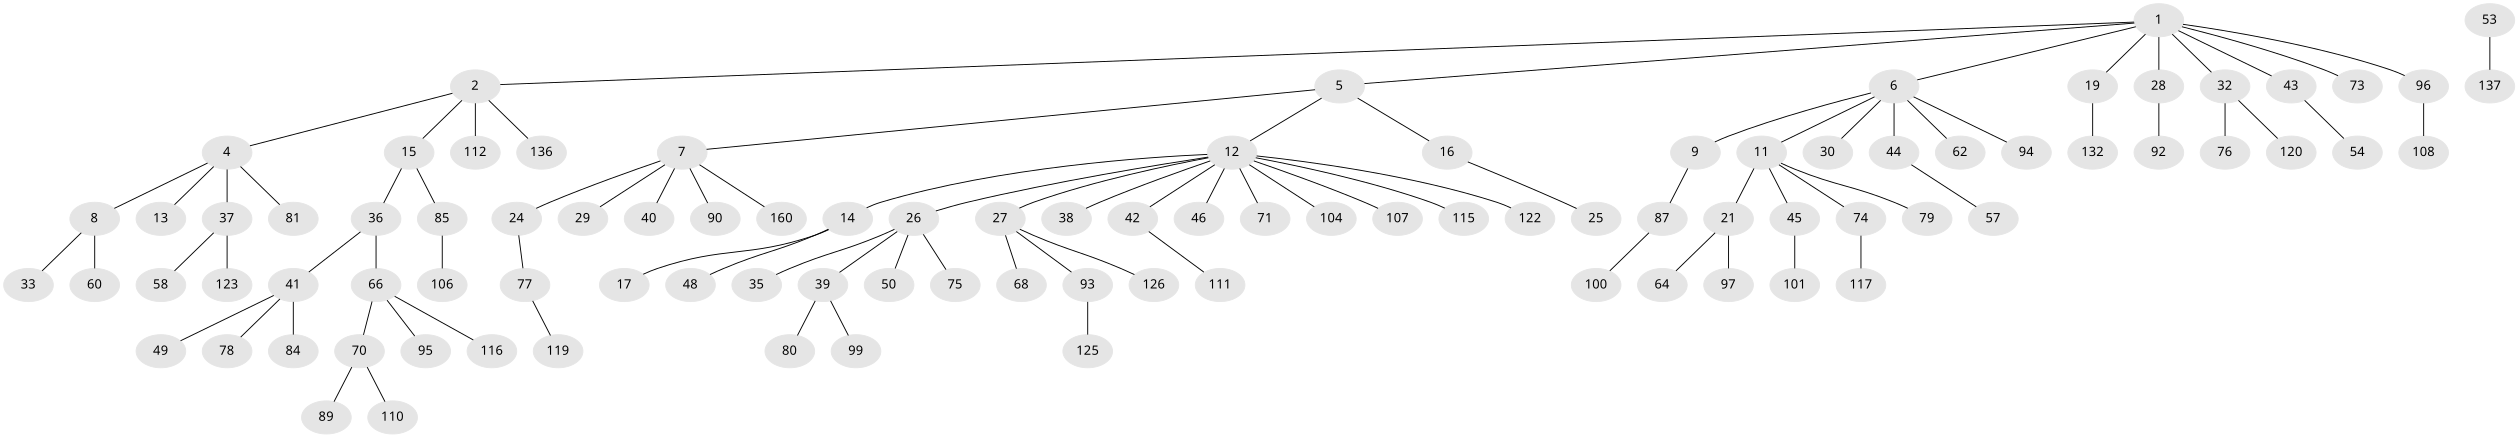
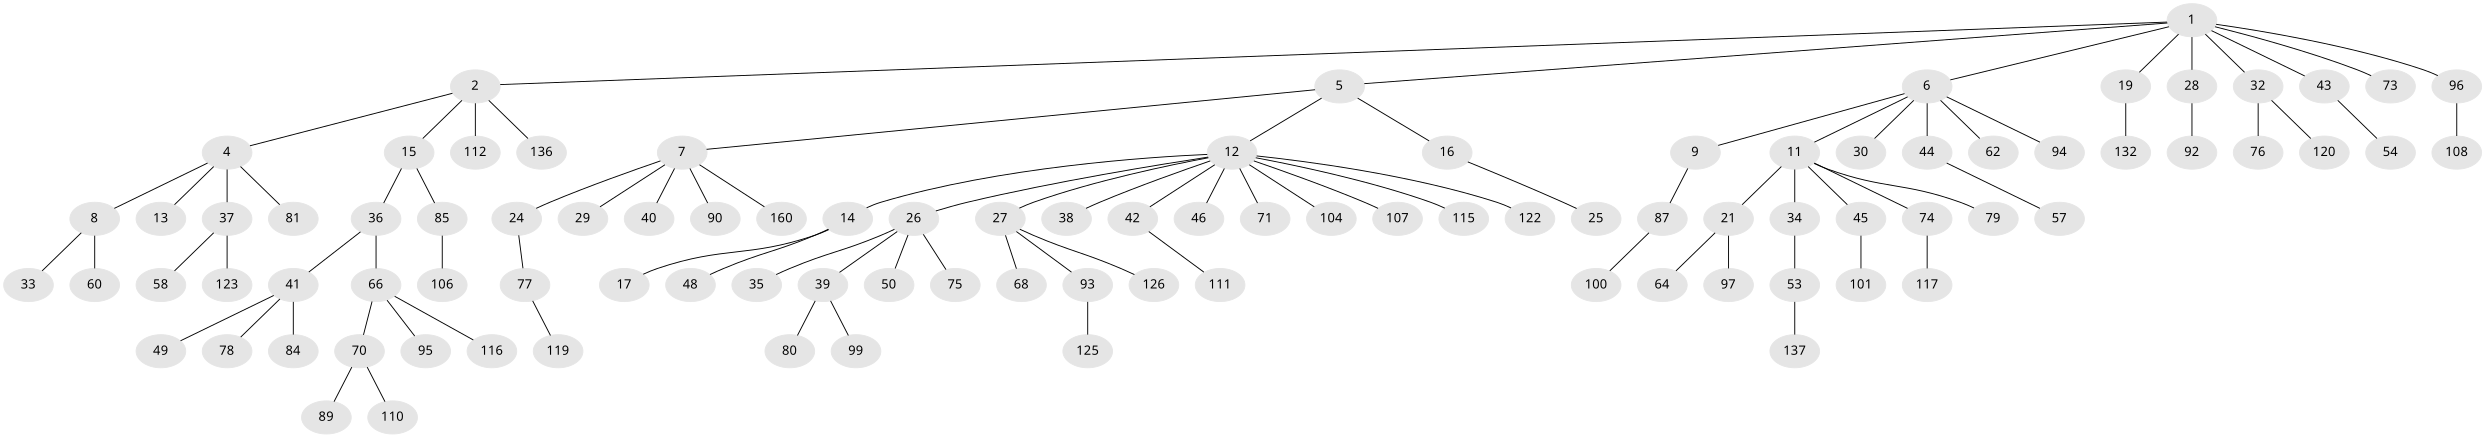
none -> (1795, 219)
